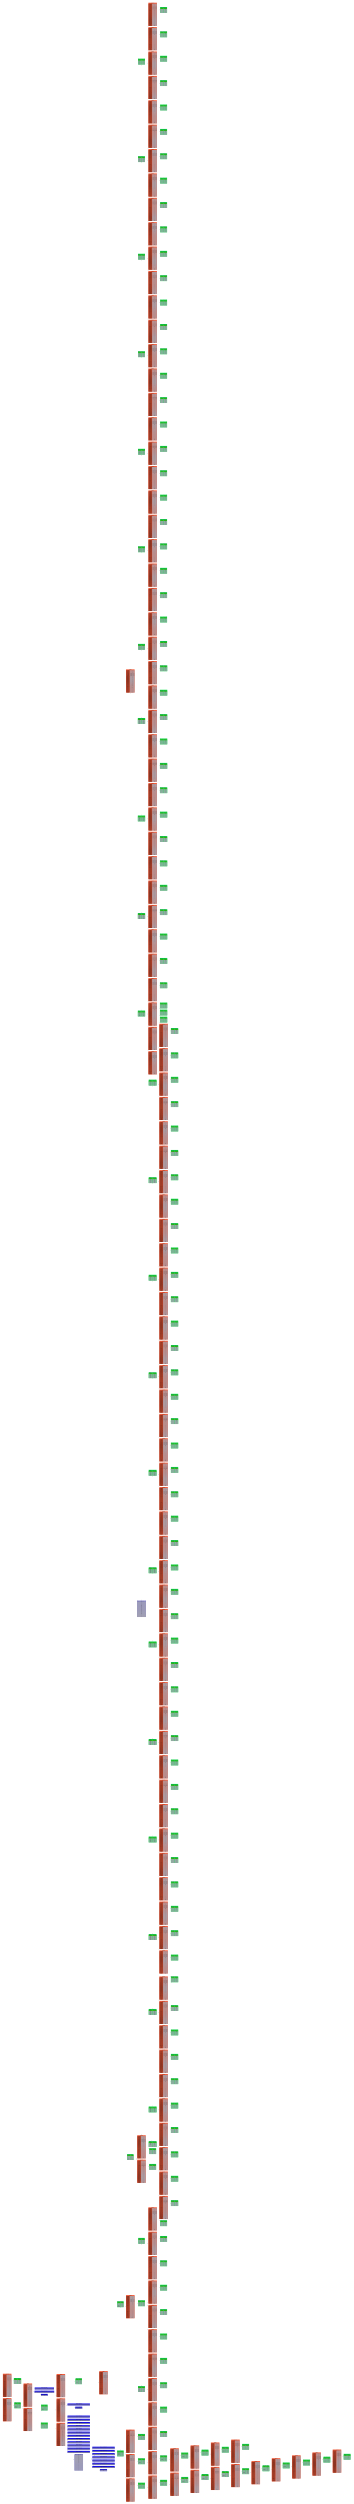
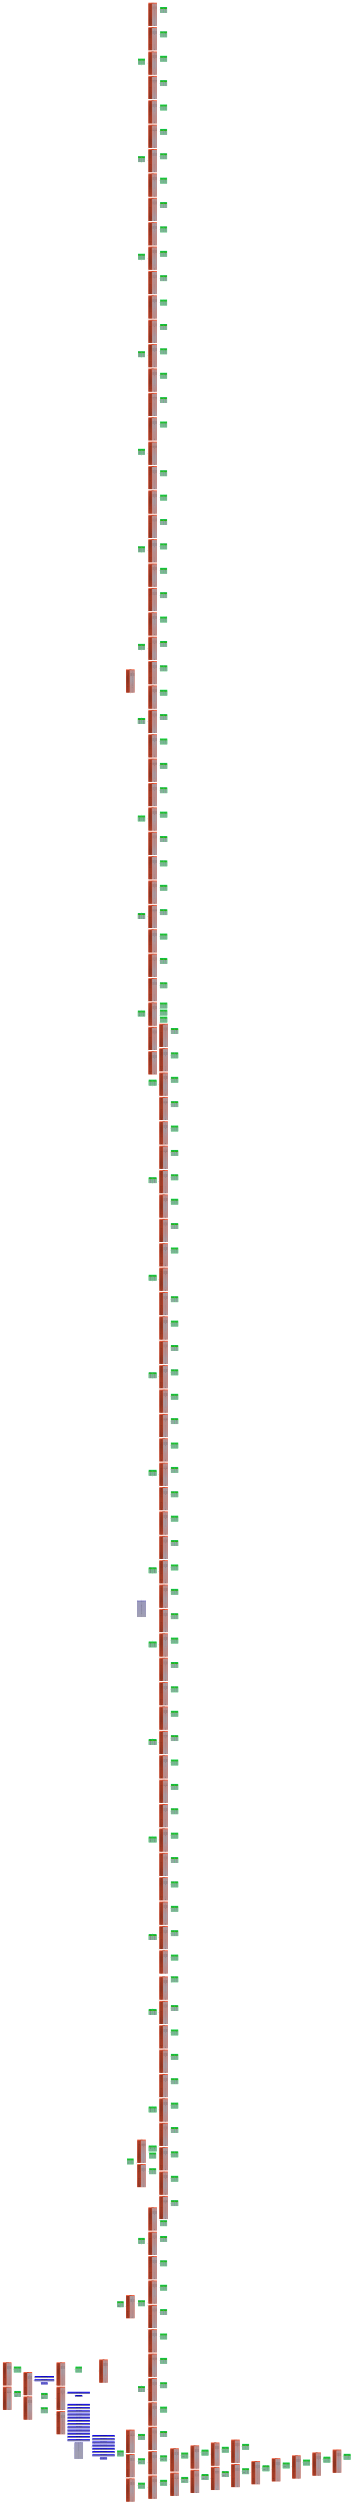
(164, 449) -> none
(175, 1275) -> none
